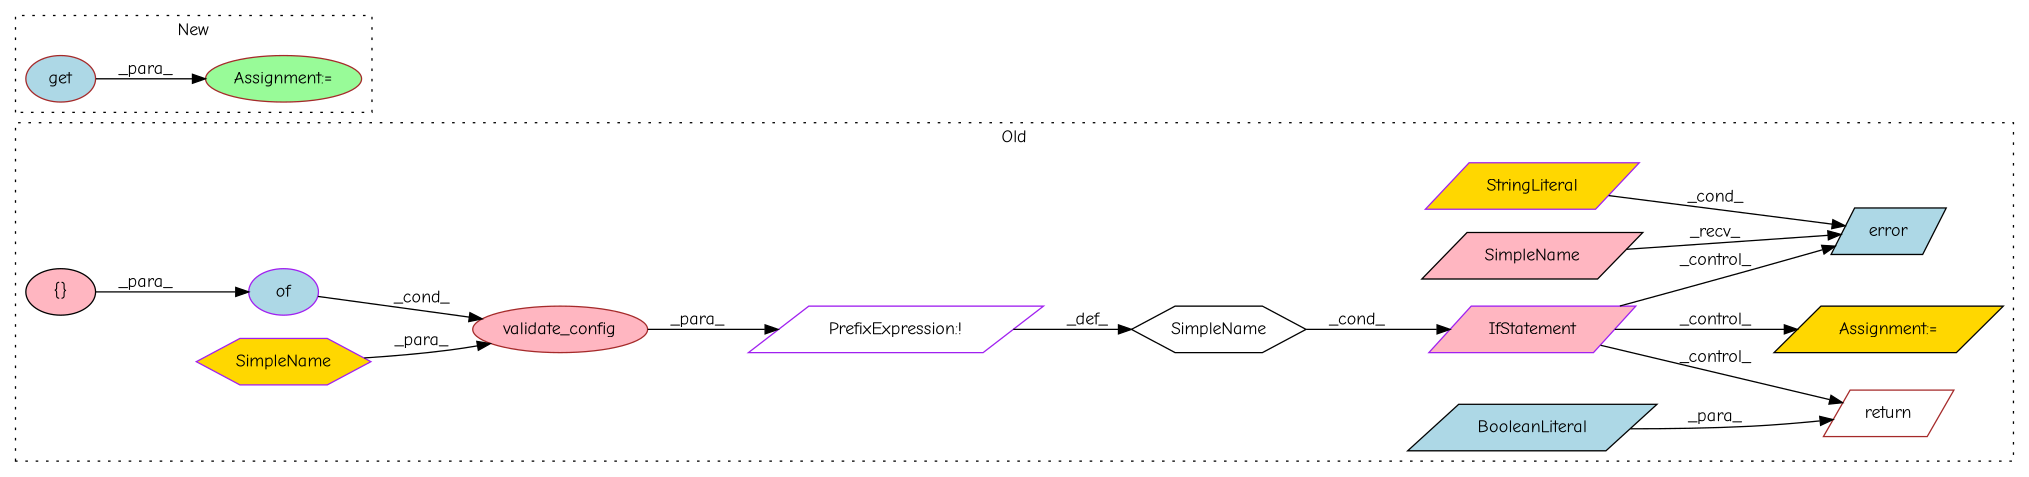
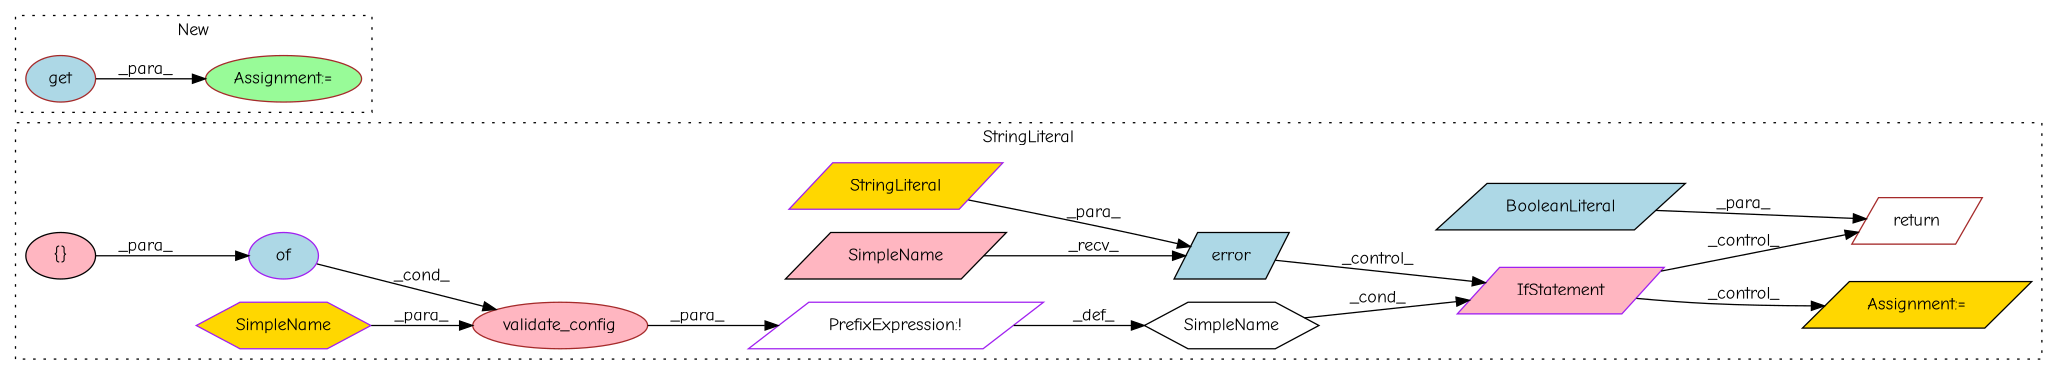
(1014, 138) -> (1029, 138)
(1715, 197) -> (1094, 212)
(1721, 278) -> (1374, 271)
